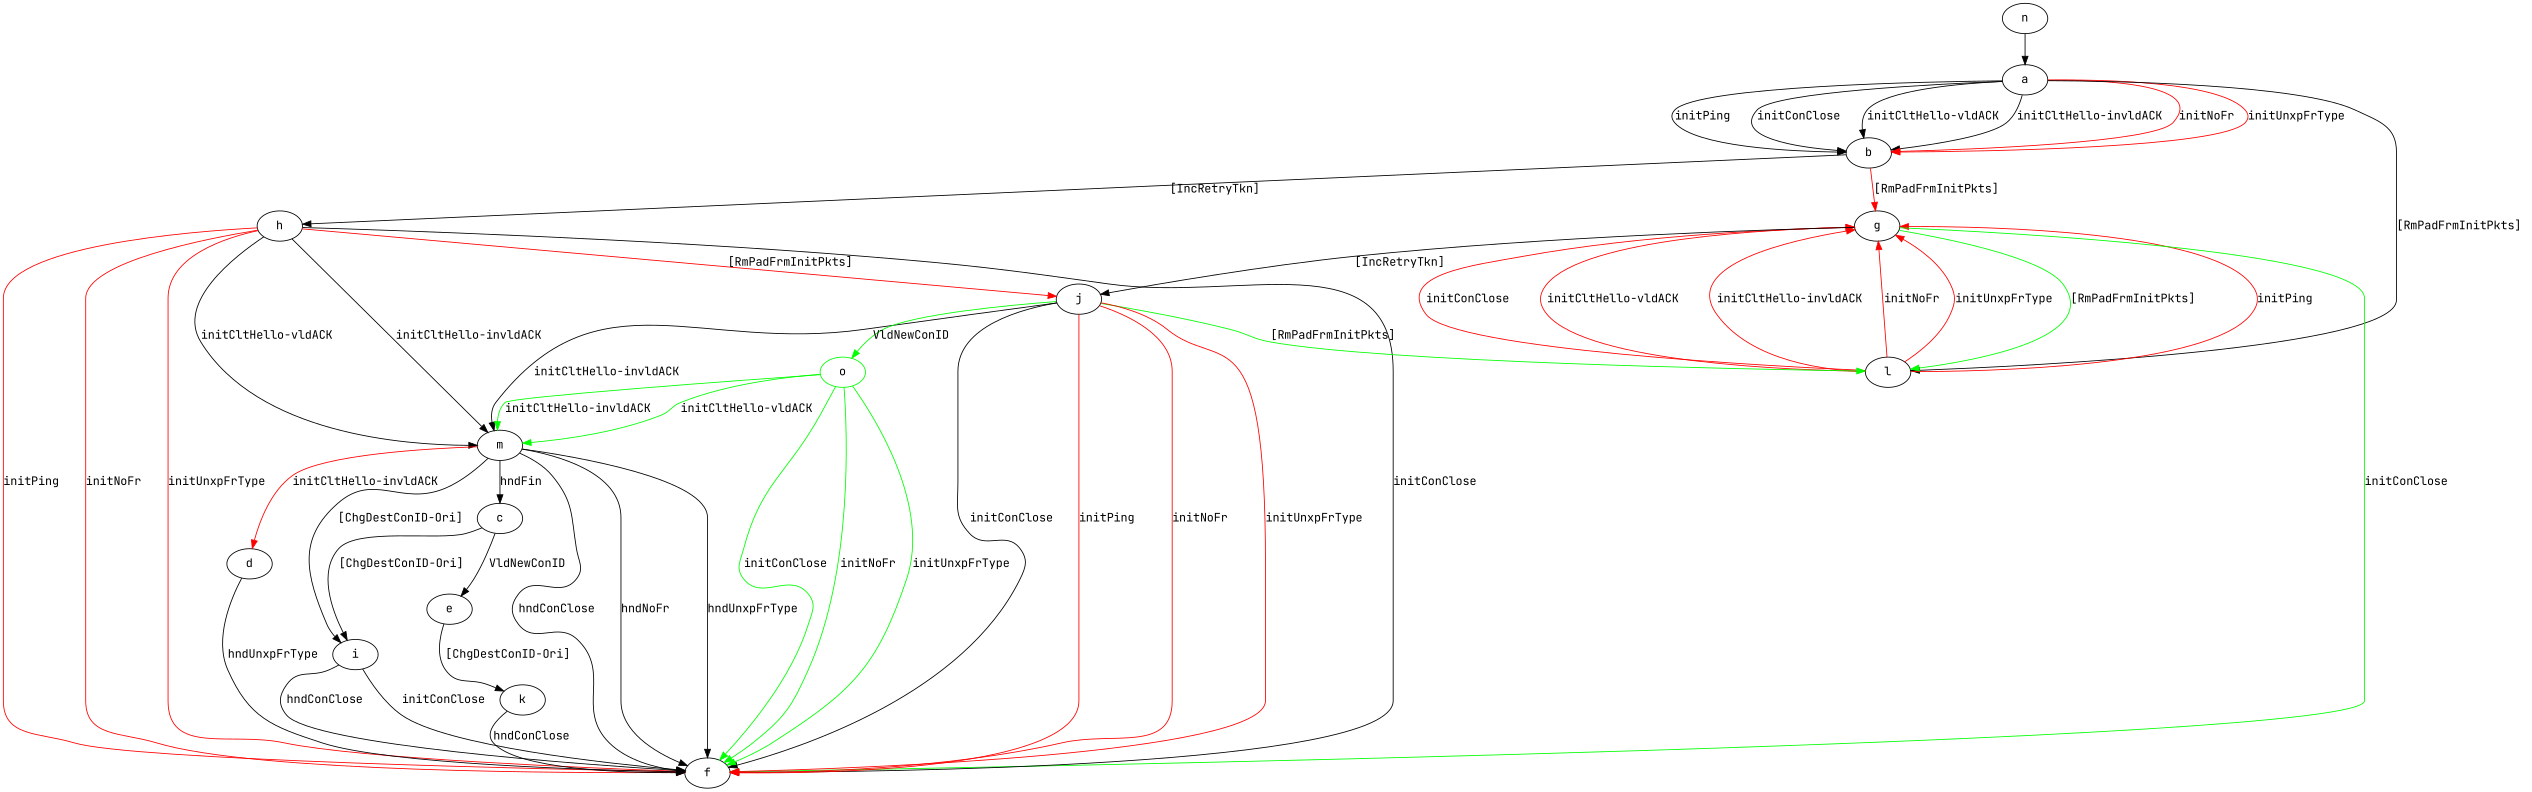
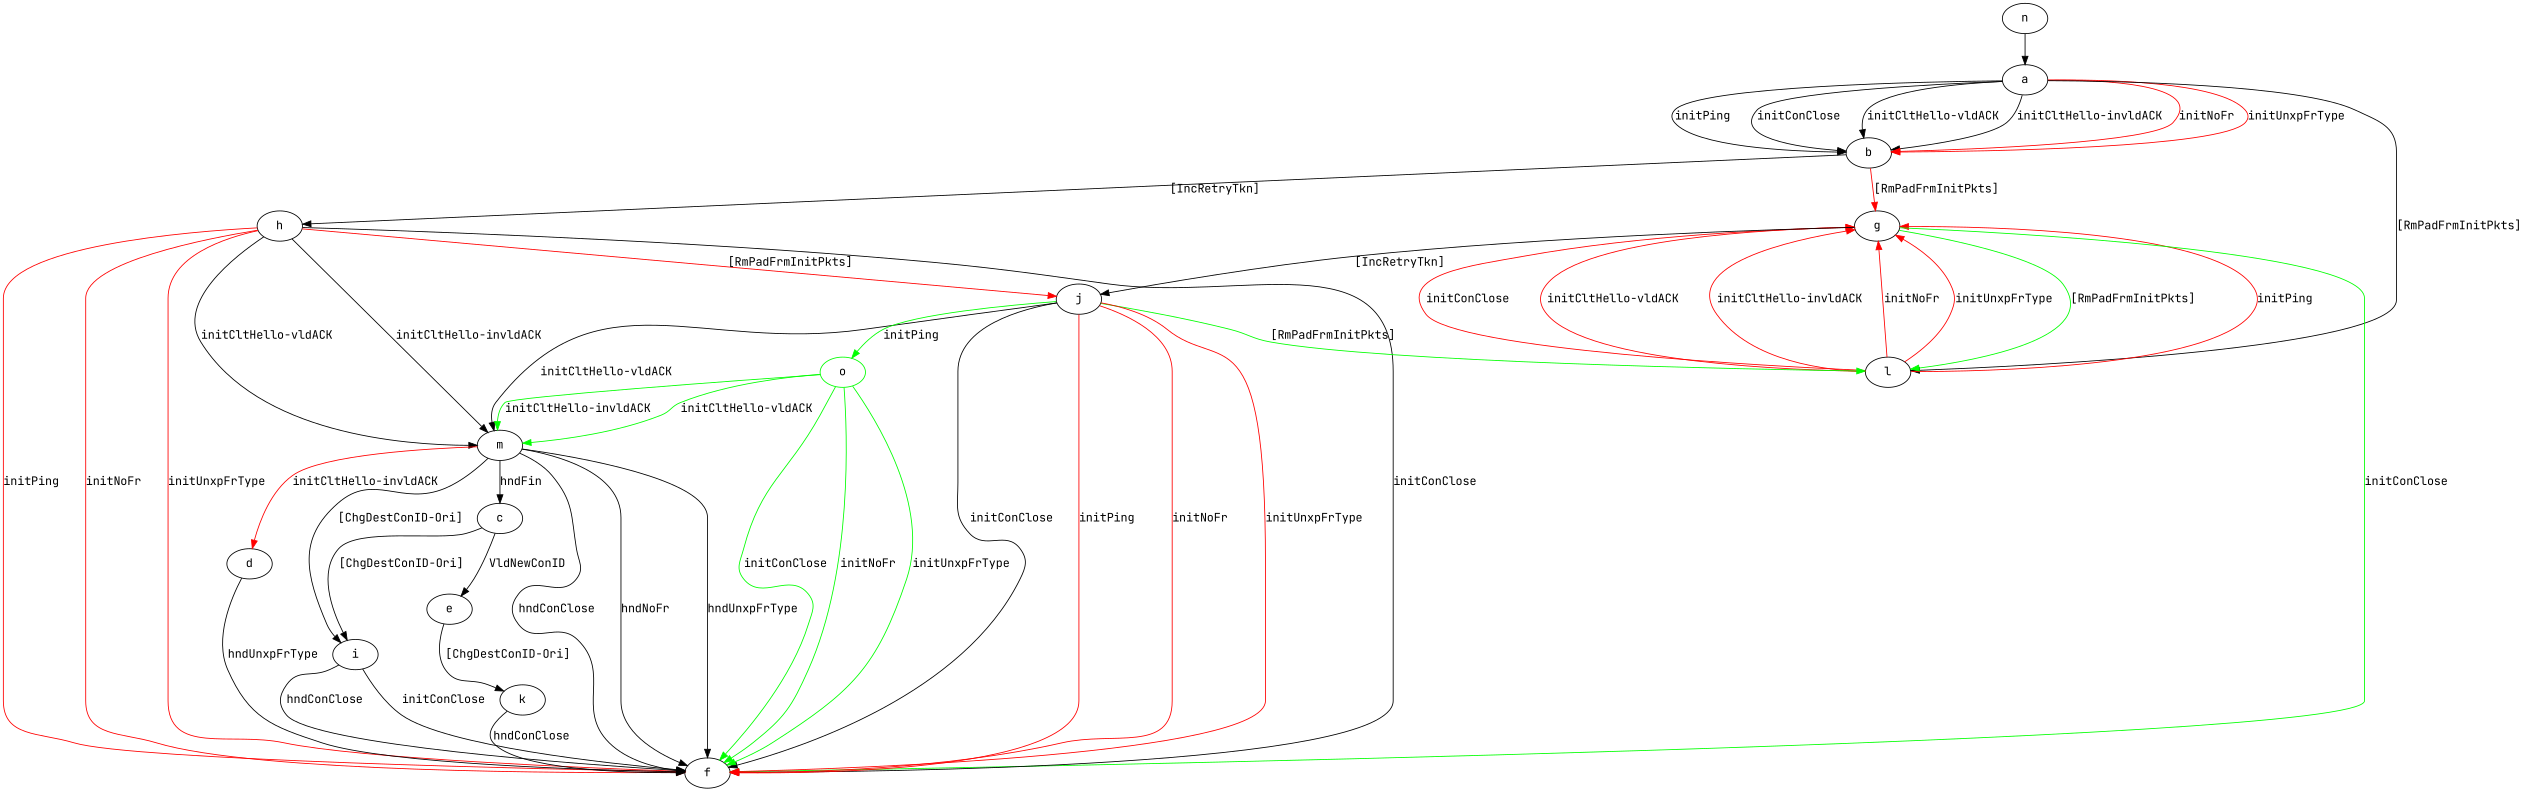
(915, 336) -> (915, 336)
(610, 372) -> (610, 372)
